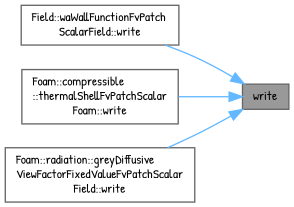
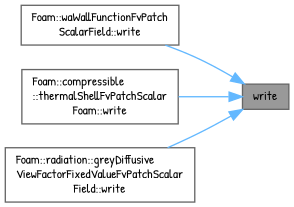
(100, 25) -> (100, 25)
